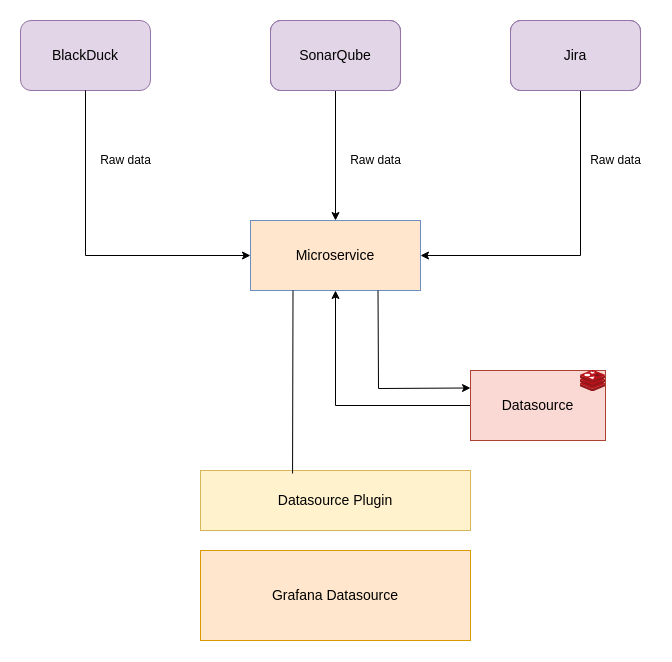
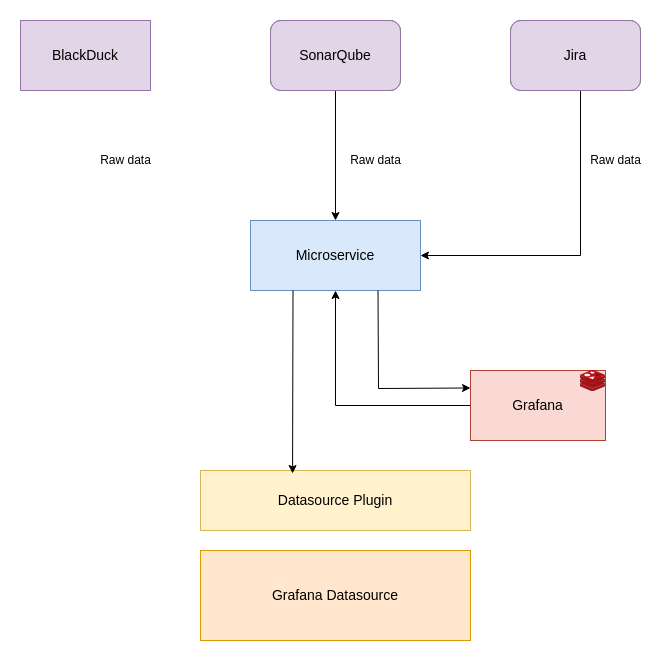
(86, 56) -> (86, 56)
(86, 252) -> none
(336, 256) -> (336, 256)
(538, 406) -> (538, 406)
(293, 468) -> (293, 465)
